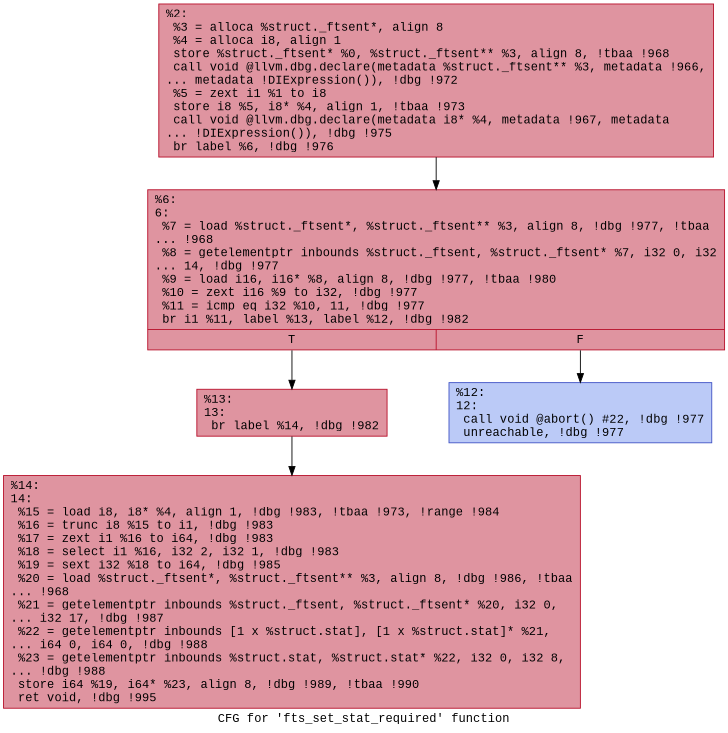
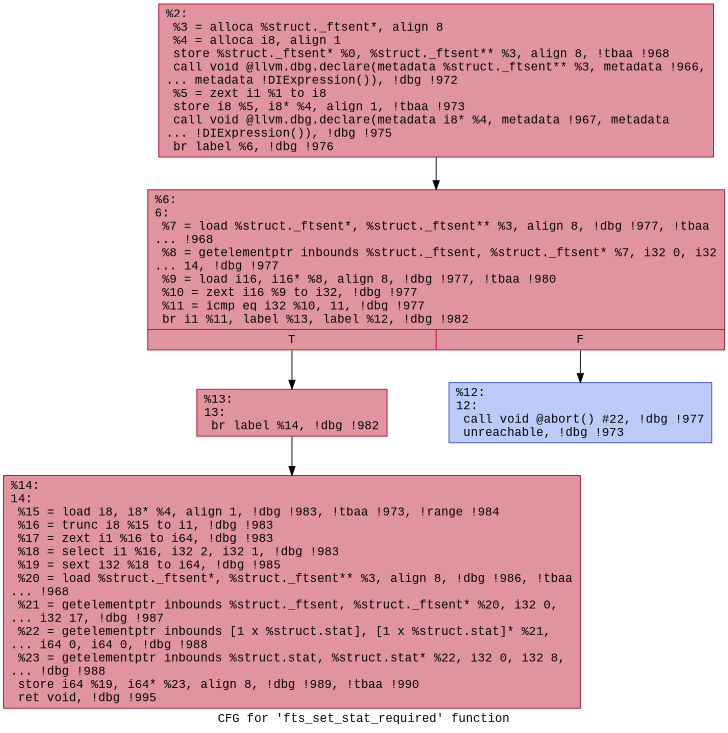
(540, 432) -> (540, 432)
